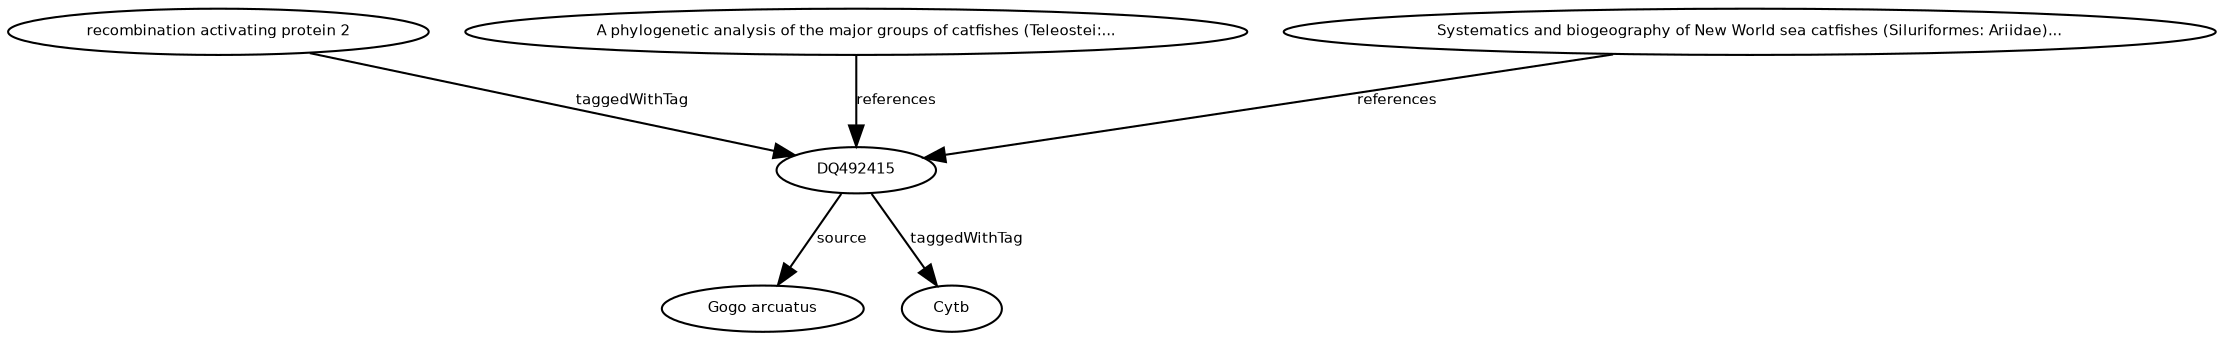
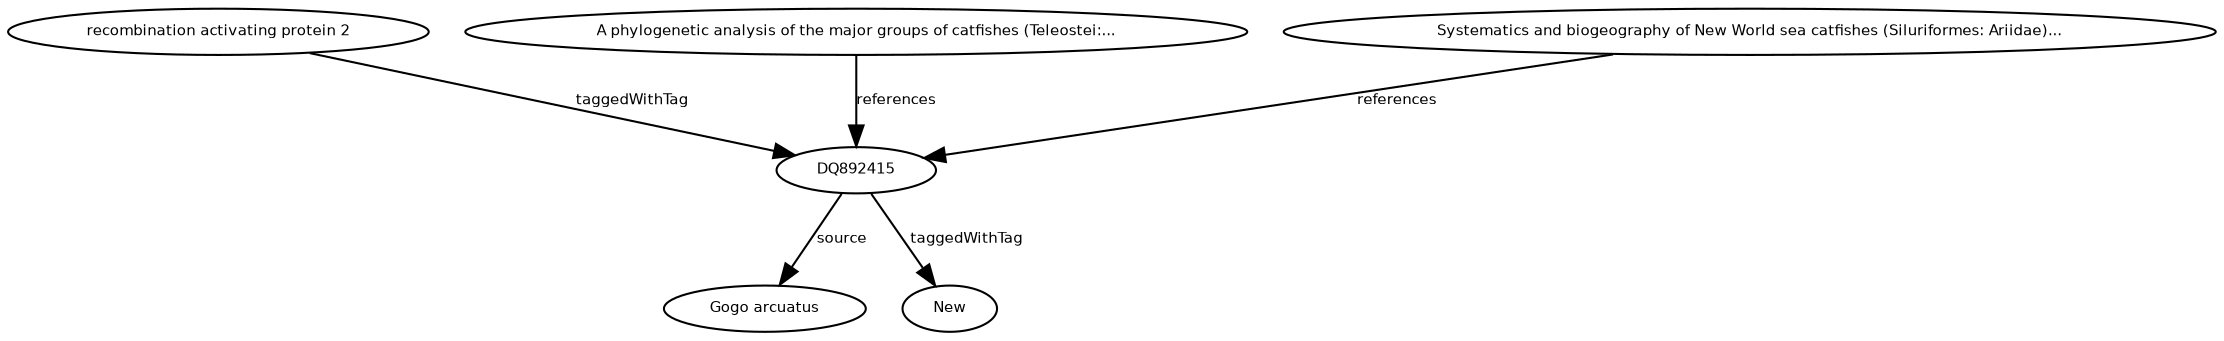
(856, 170) -> (856, 170)
(952, 309) -> (950, 309)
